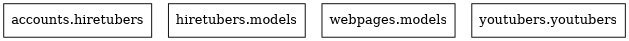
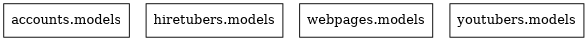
(78, 20) -> (67, 20)
(549, 20) -> (517, 20)
